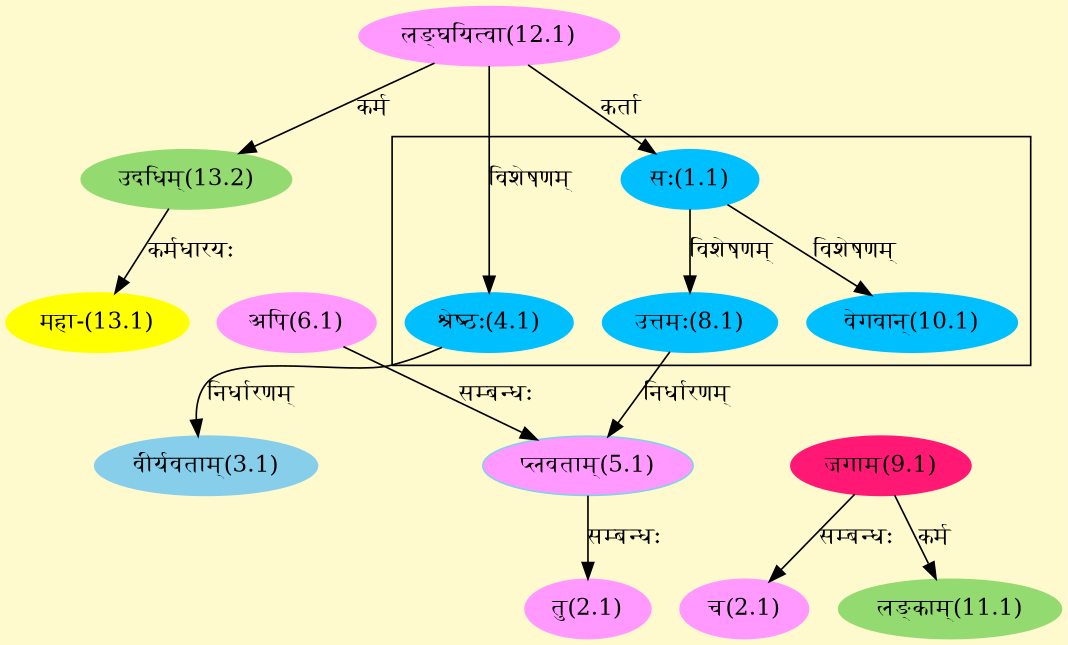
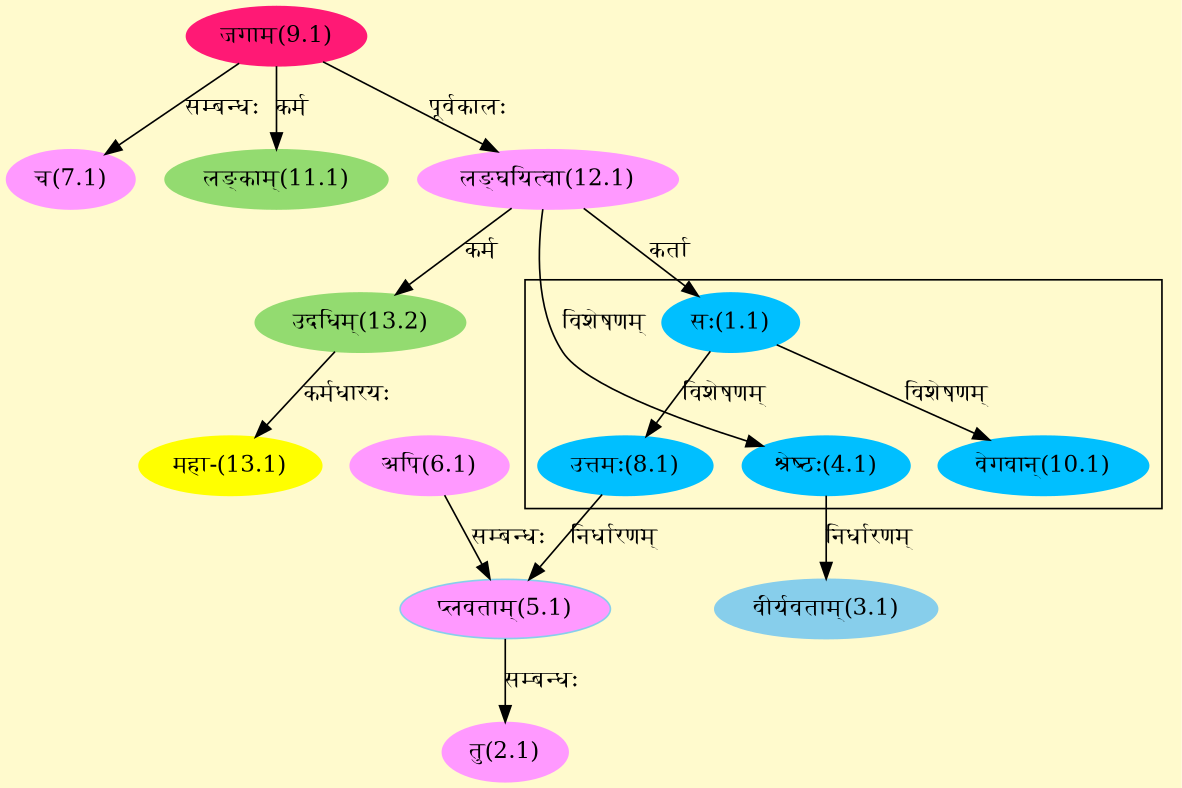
none -> (403, 103)
(744, 609) -> (71, 179)
